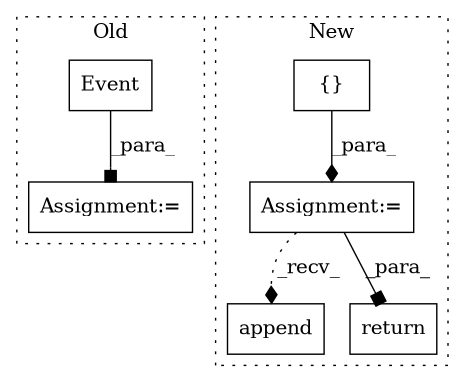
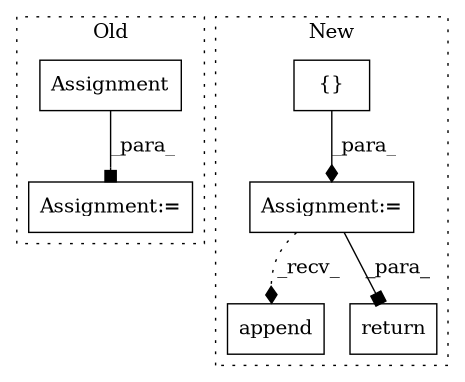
(111, 85) -> (111, 85)
